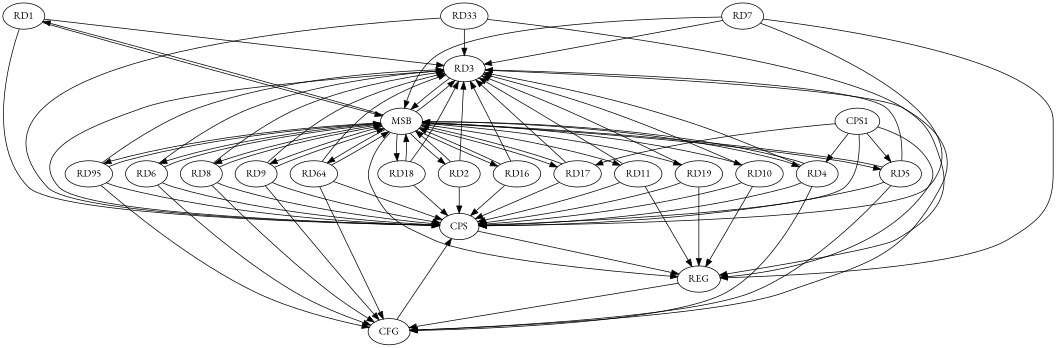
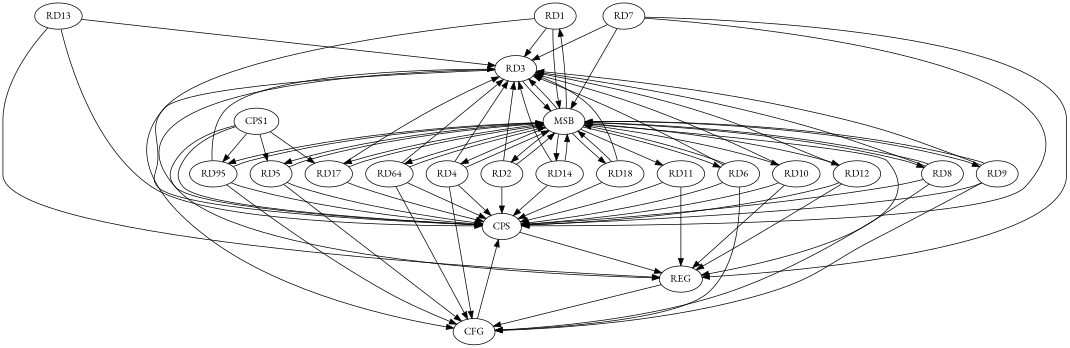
(464, 16) -> (58, 16)
(719, 81) -> none
(551, 120) -> none
(840, 145) -> (237, 145)
(517, 174) -> (560, 174)
(699, 174) -> (857, 174)
